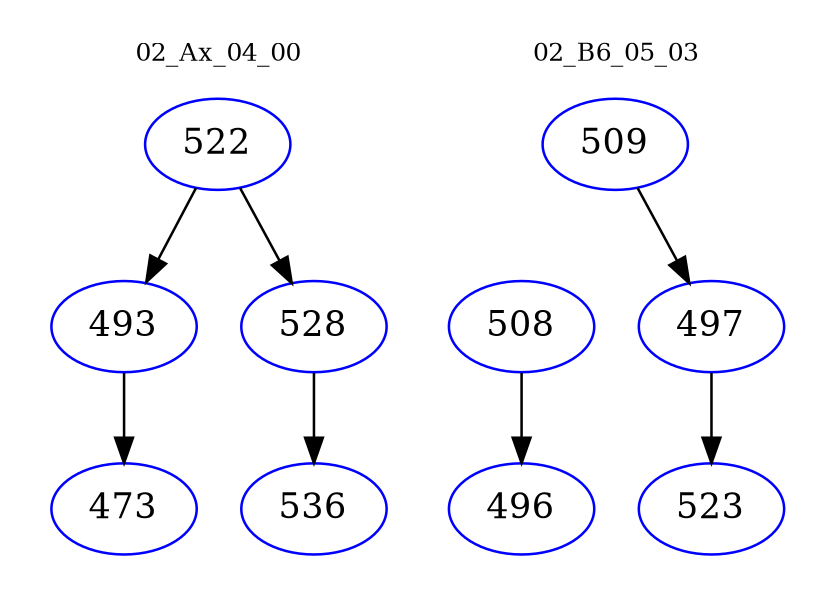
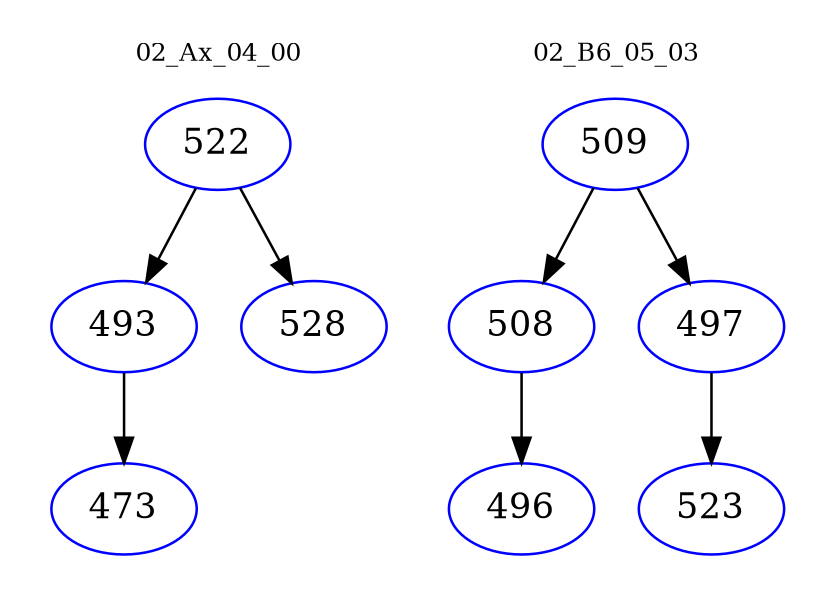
none -> (575, 224)
(314, 509) -> none
